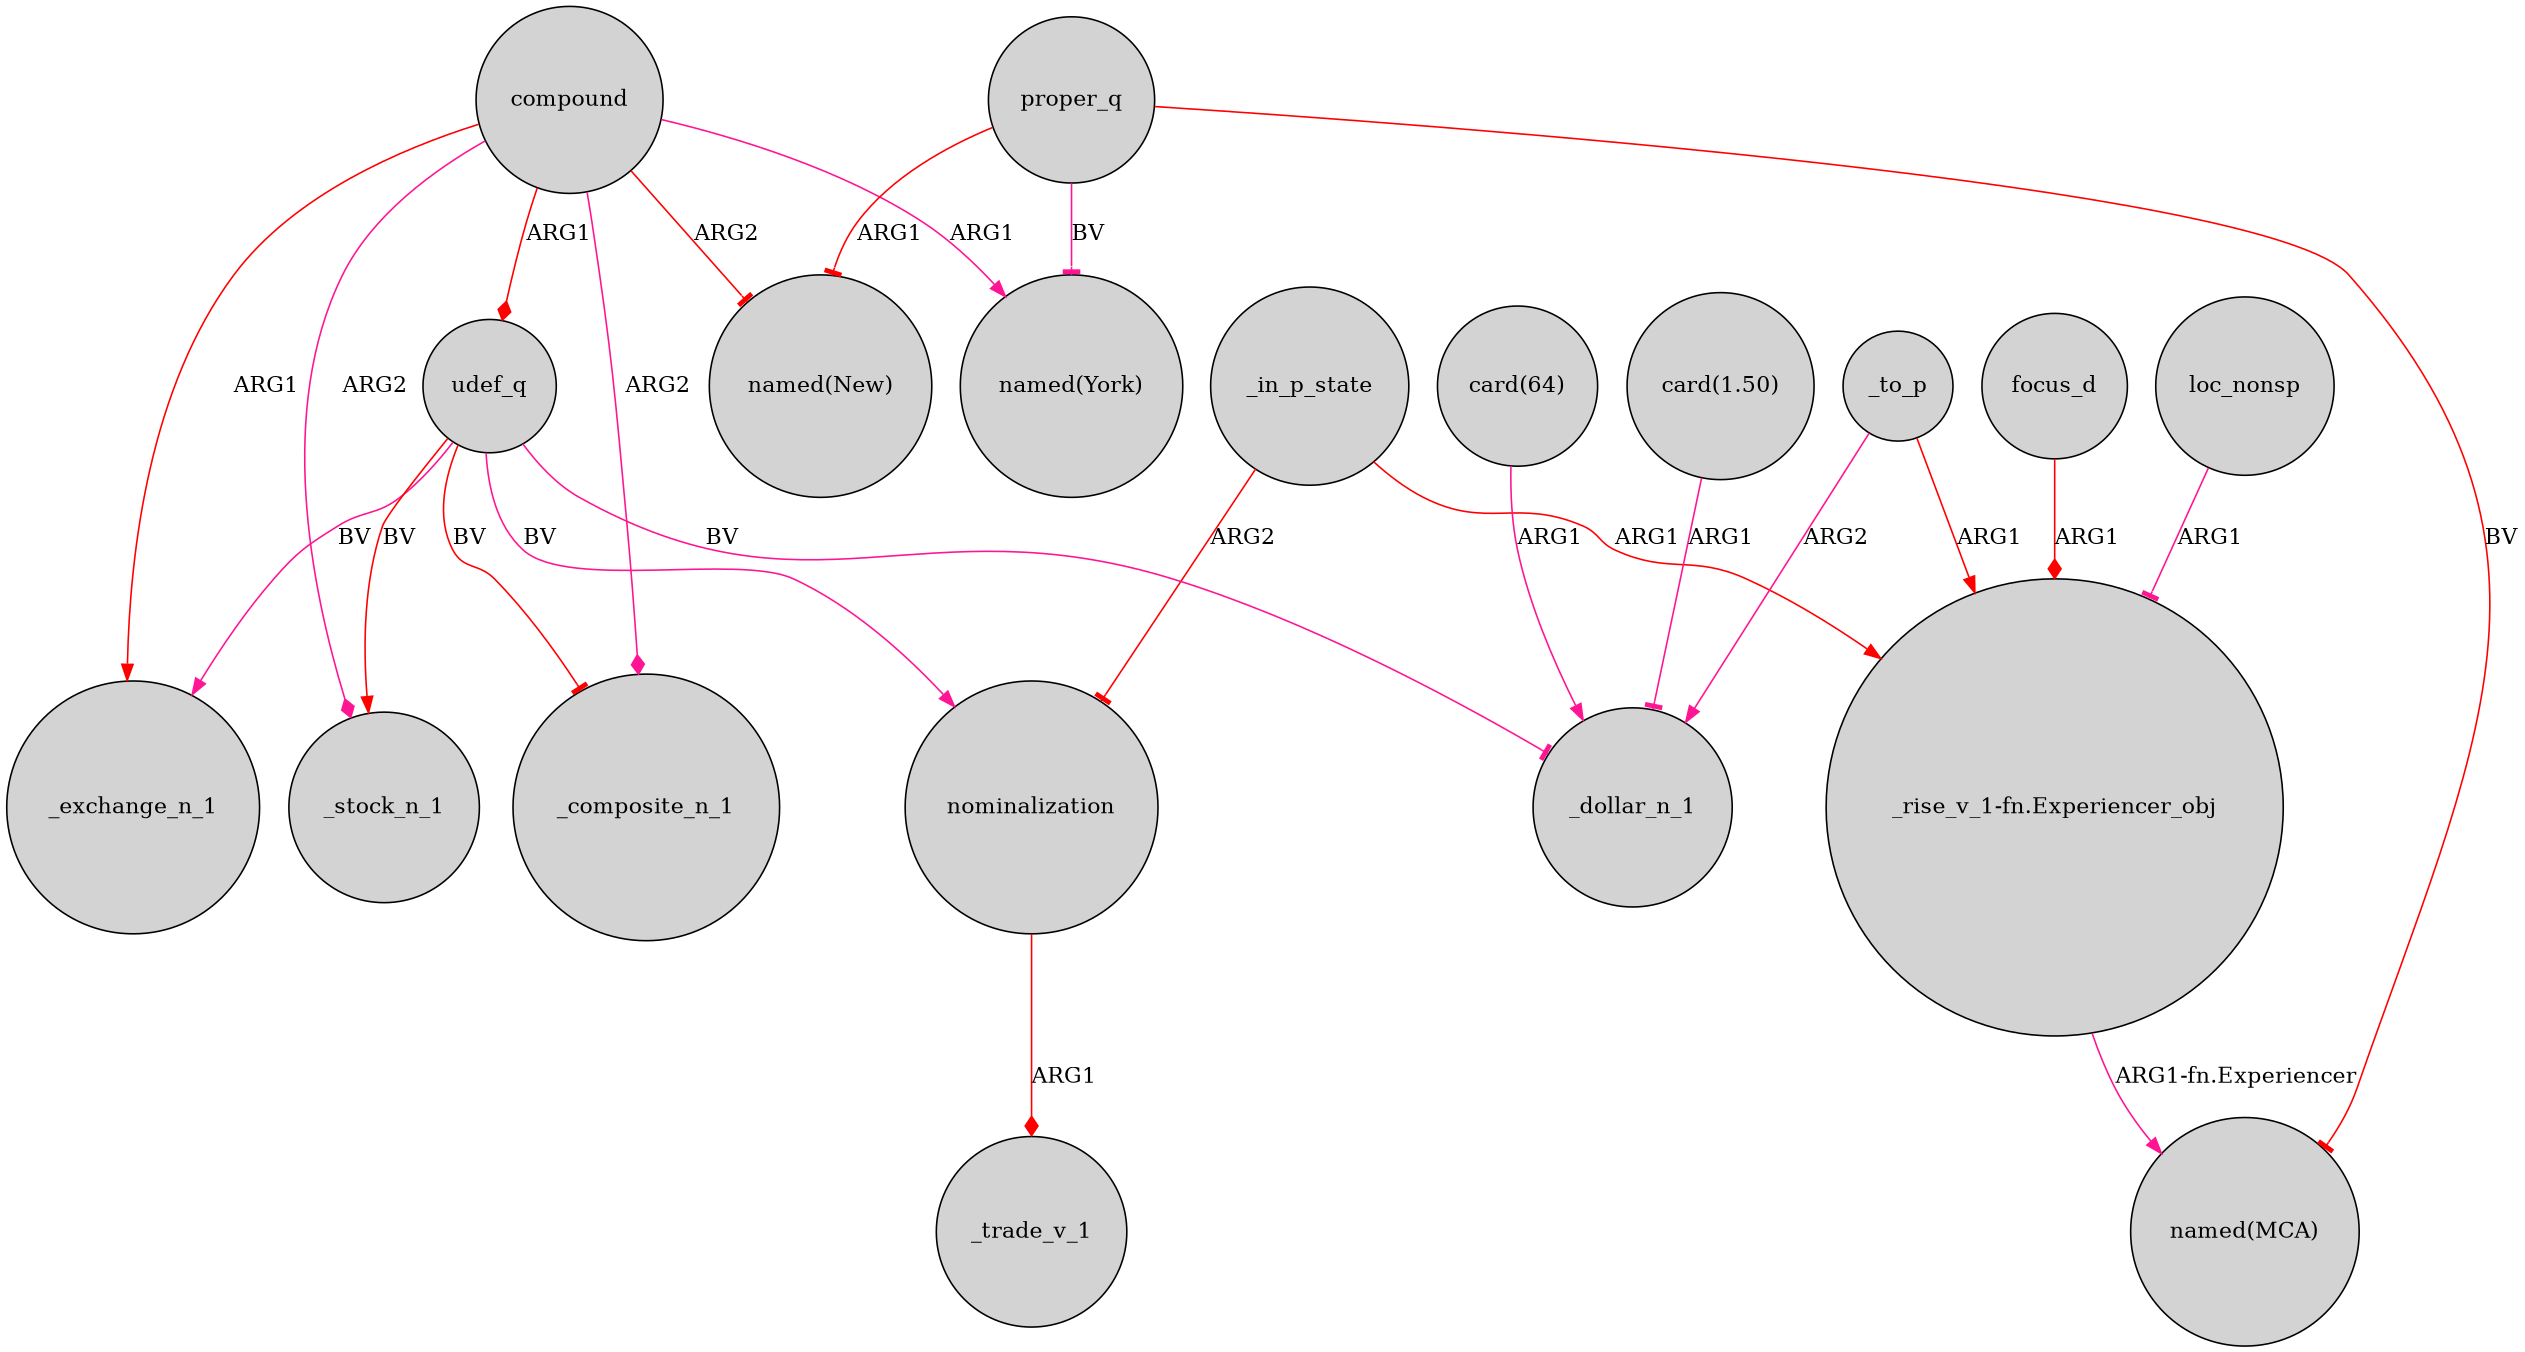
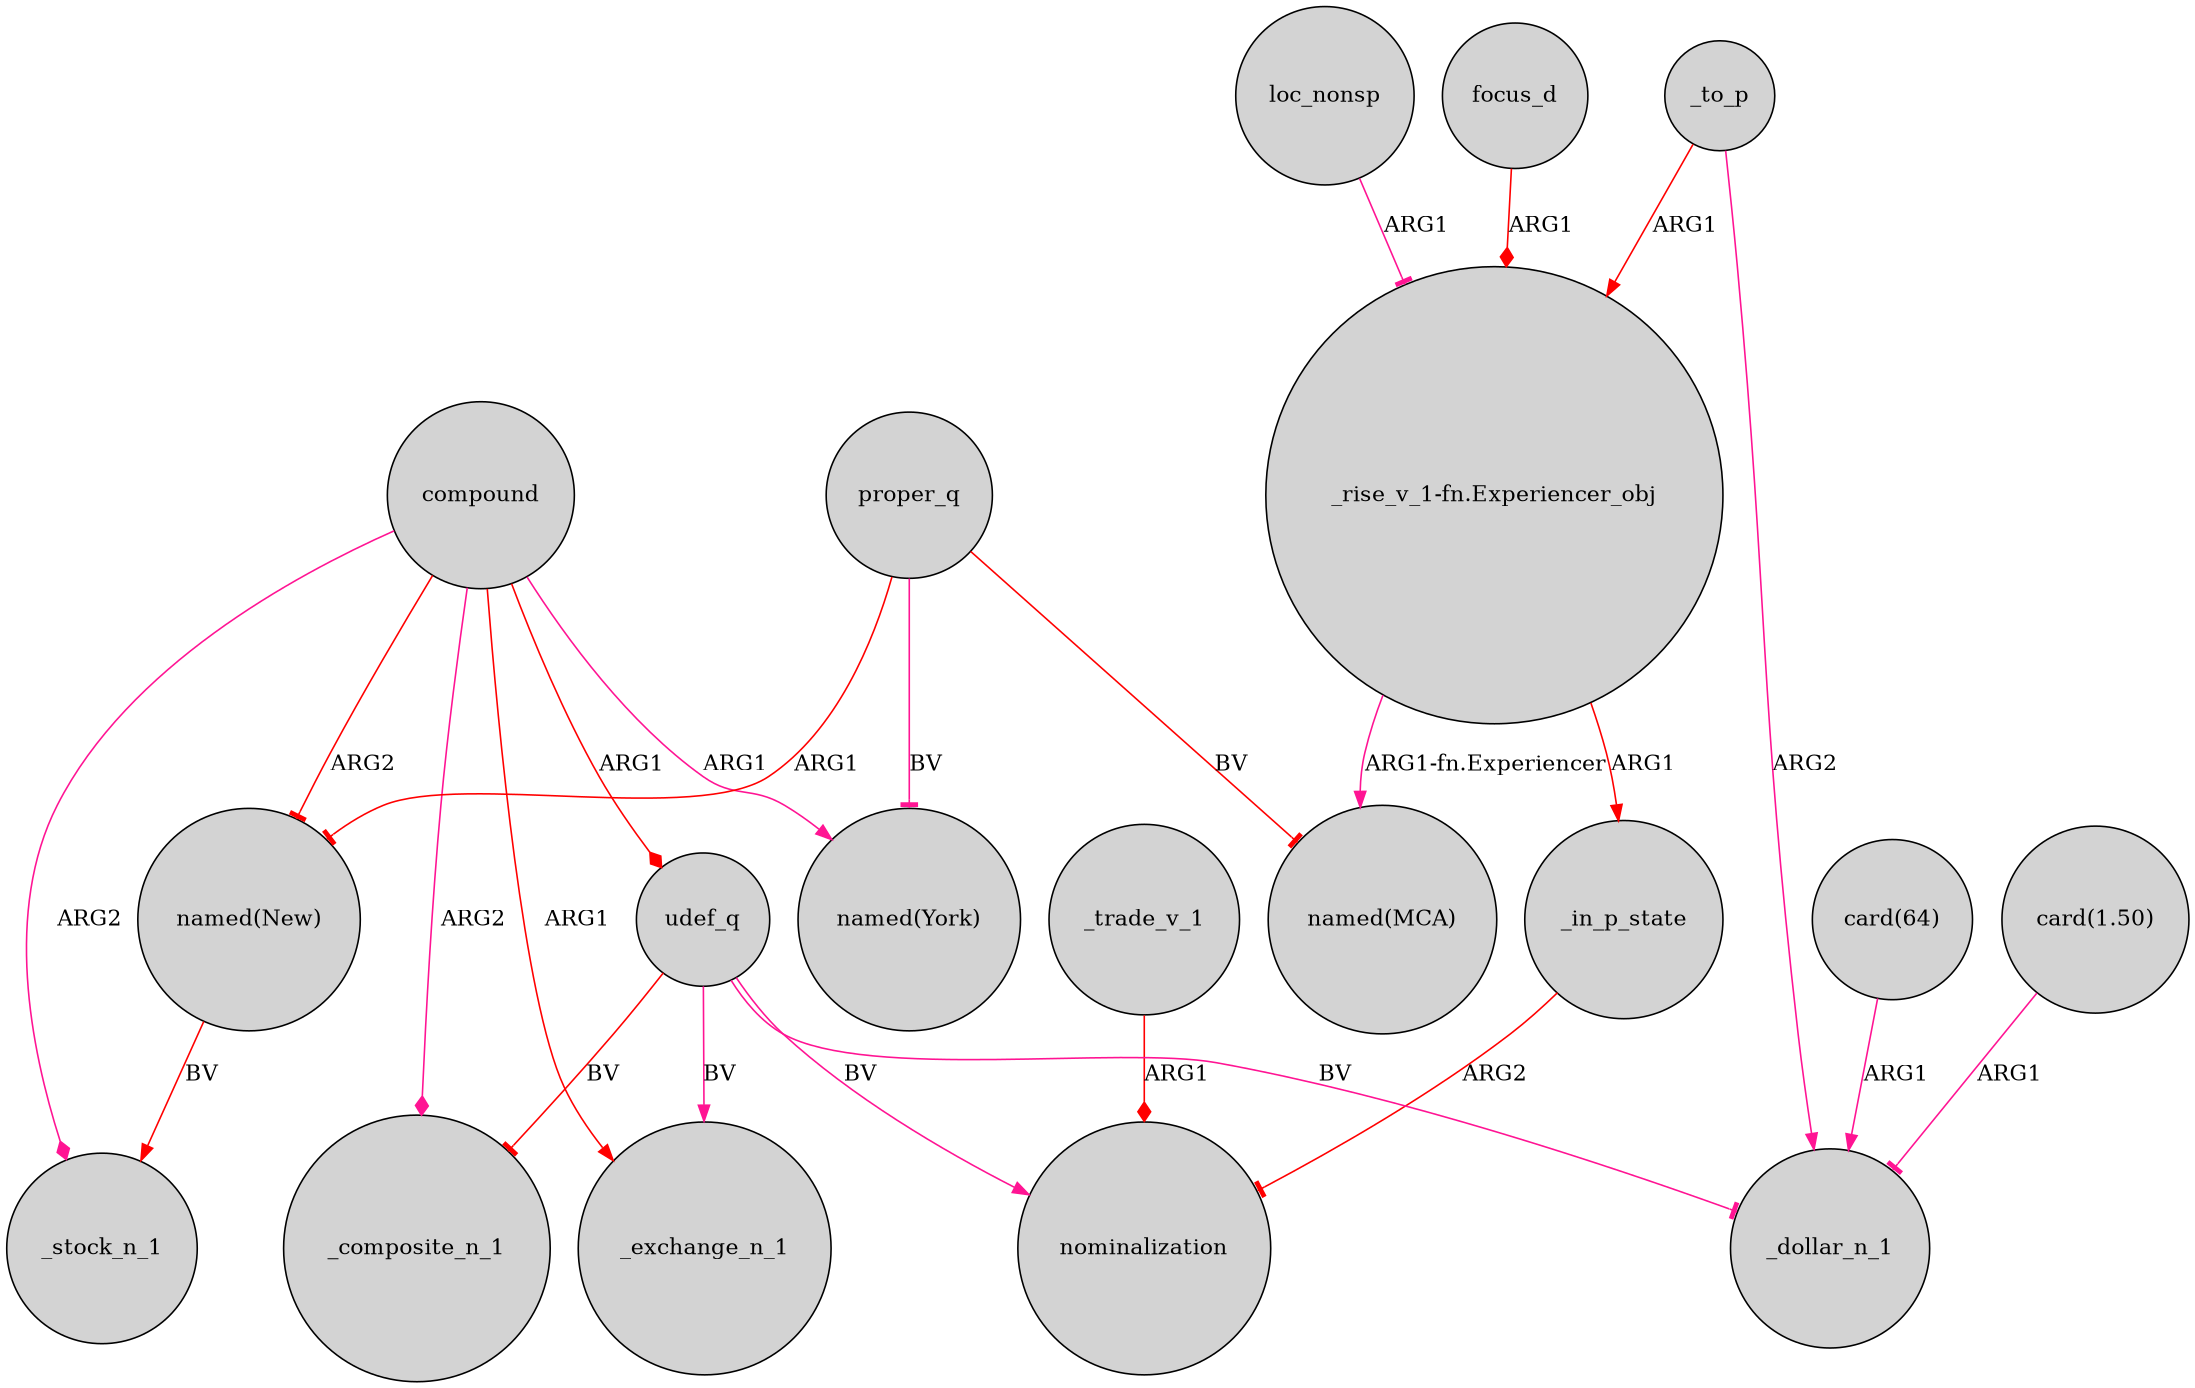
(1620, 552) -> (1606, 753)
(374, 557) -> (176, 1084)
(1032, 1025) -> (1144, 1048)
